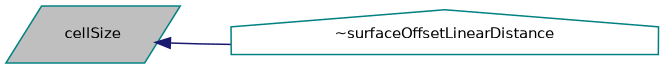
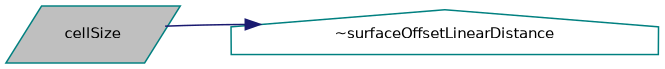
(201, 44) -> (205, 25)
